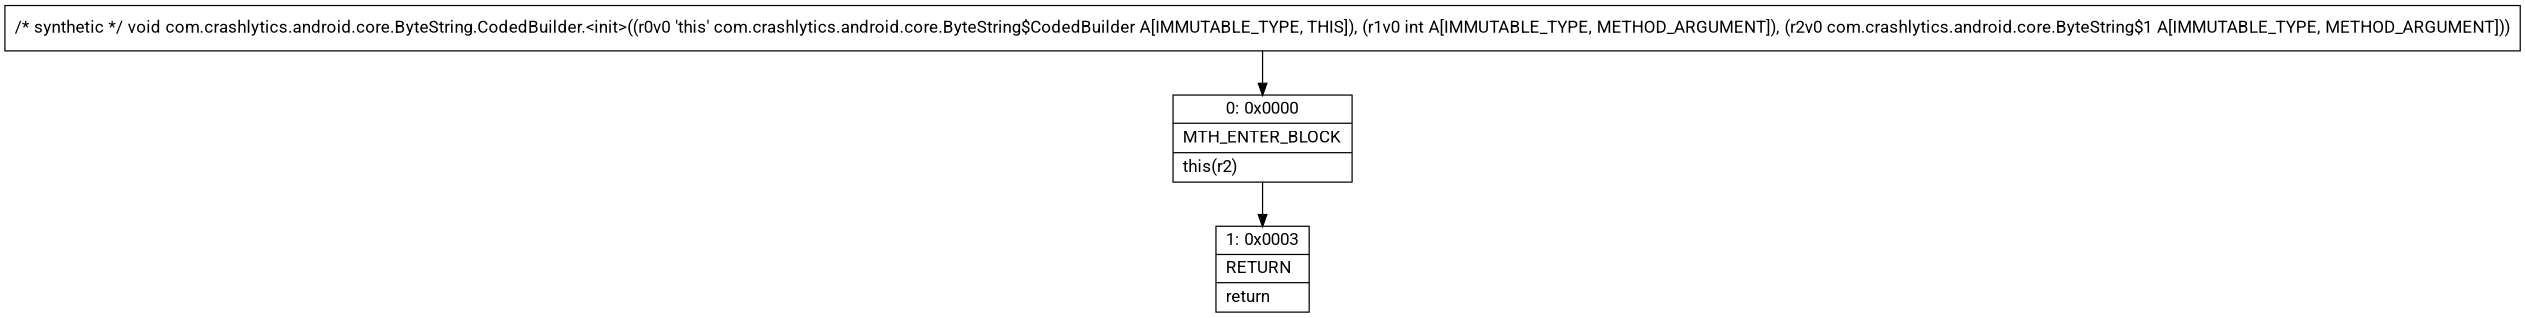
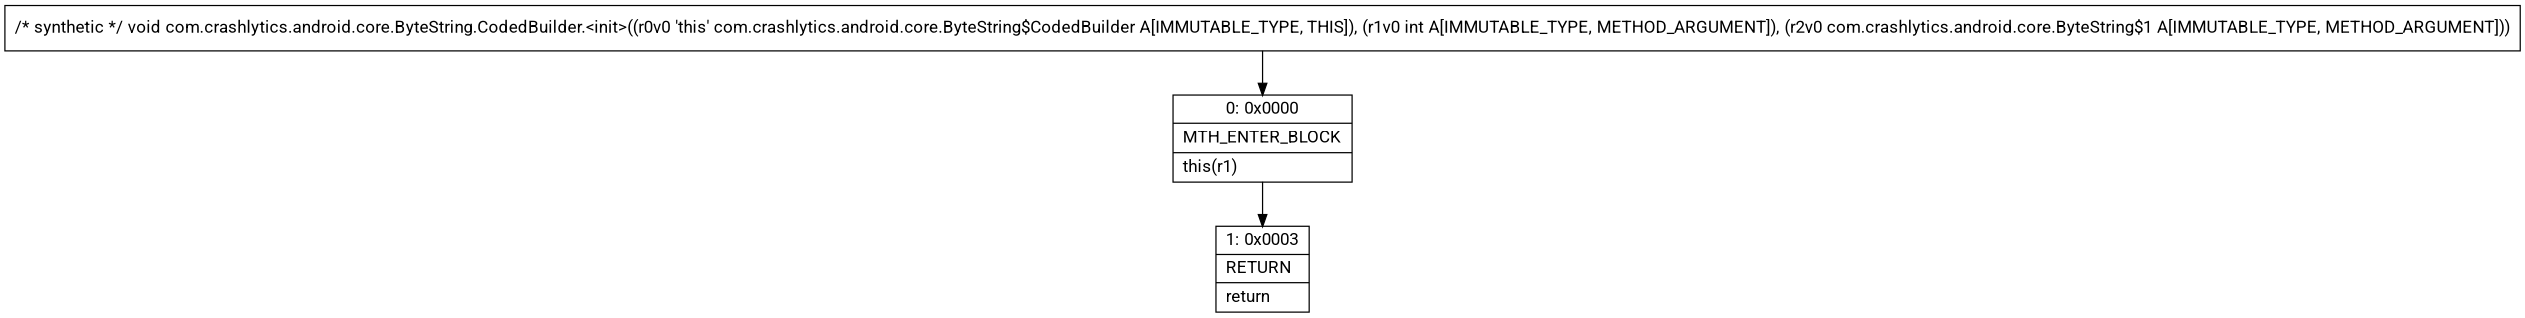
(1210, 167) -> (1210, 167)
